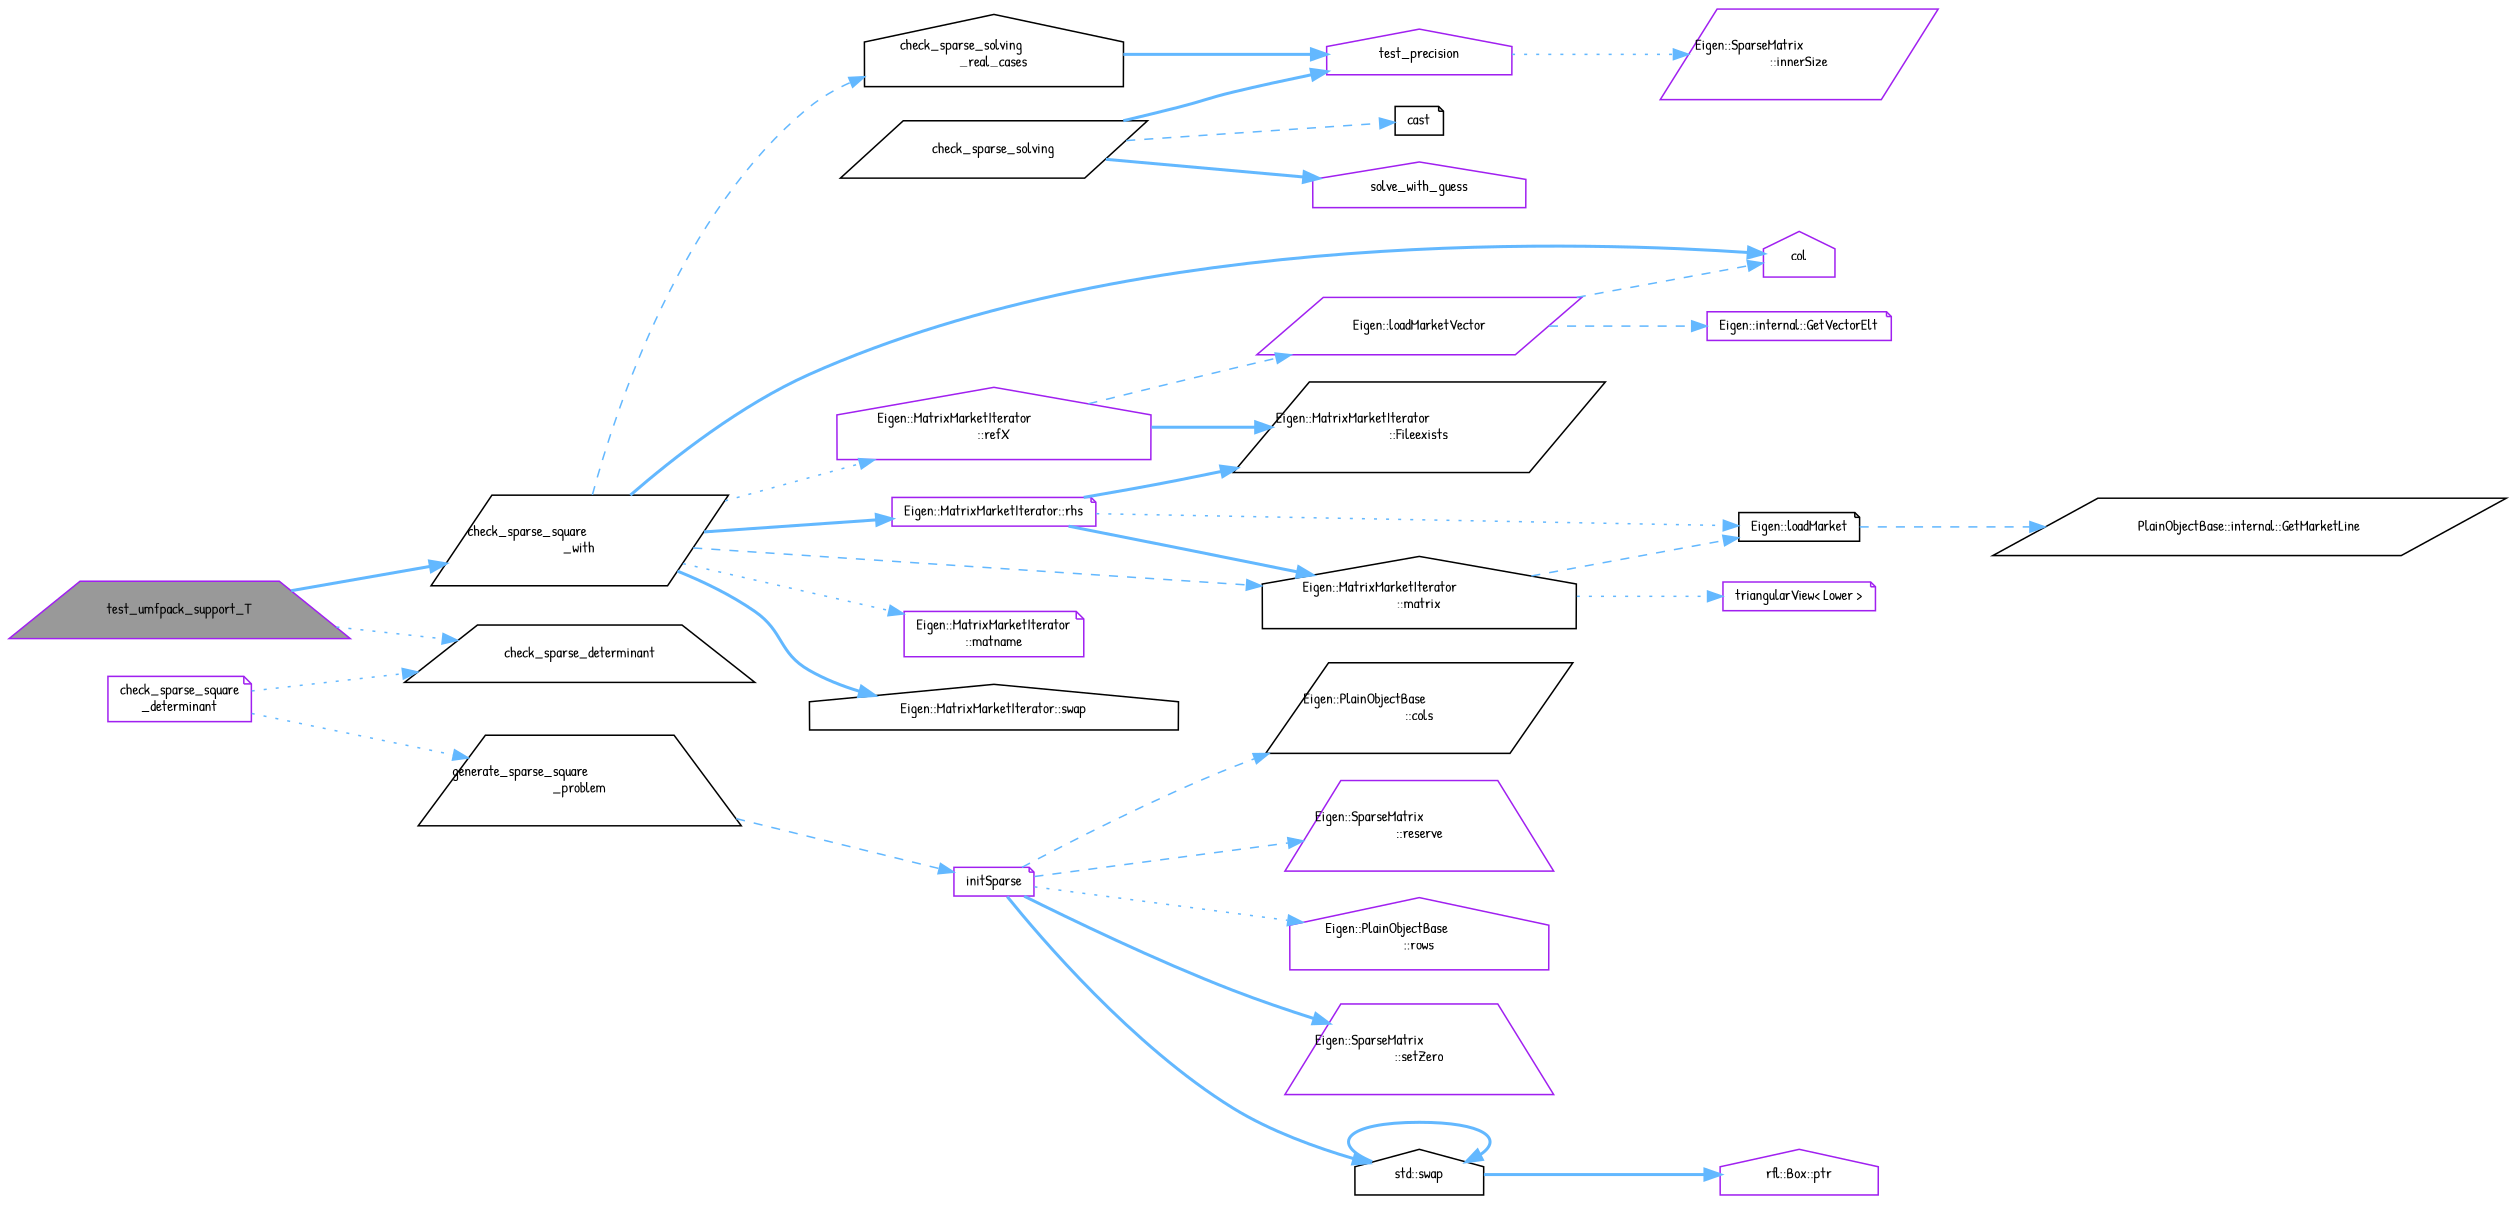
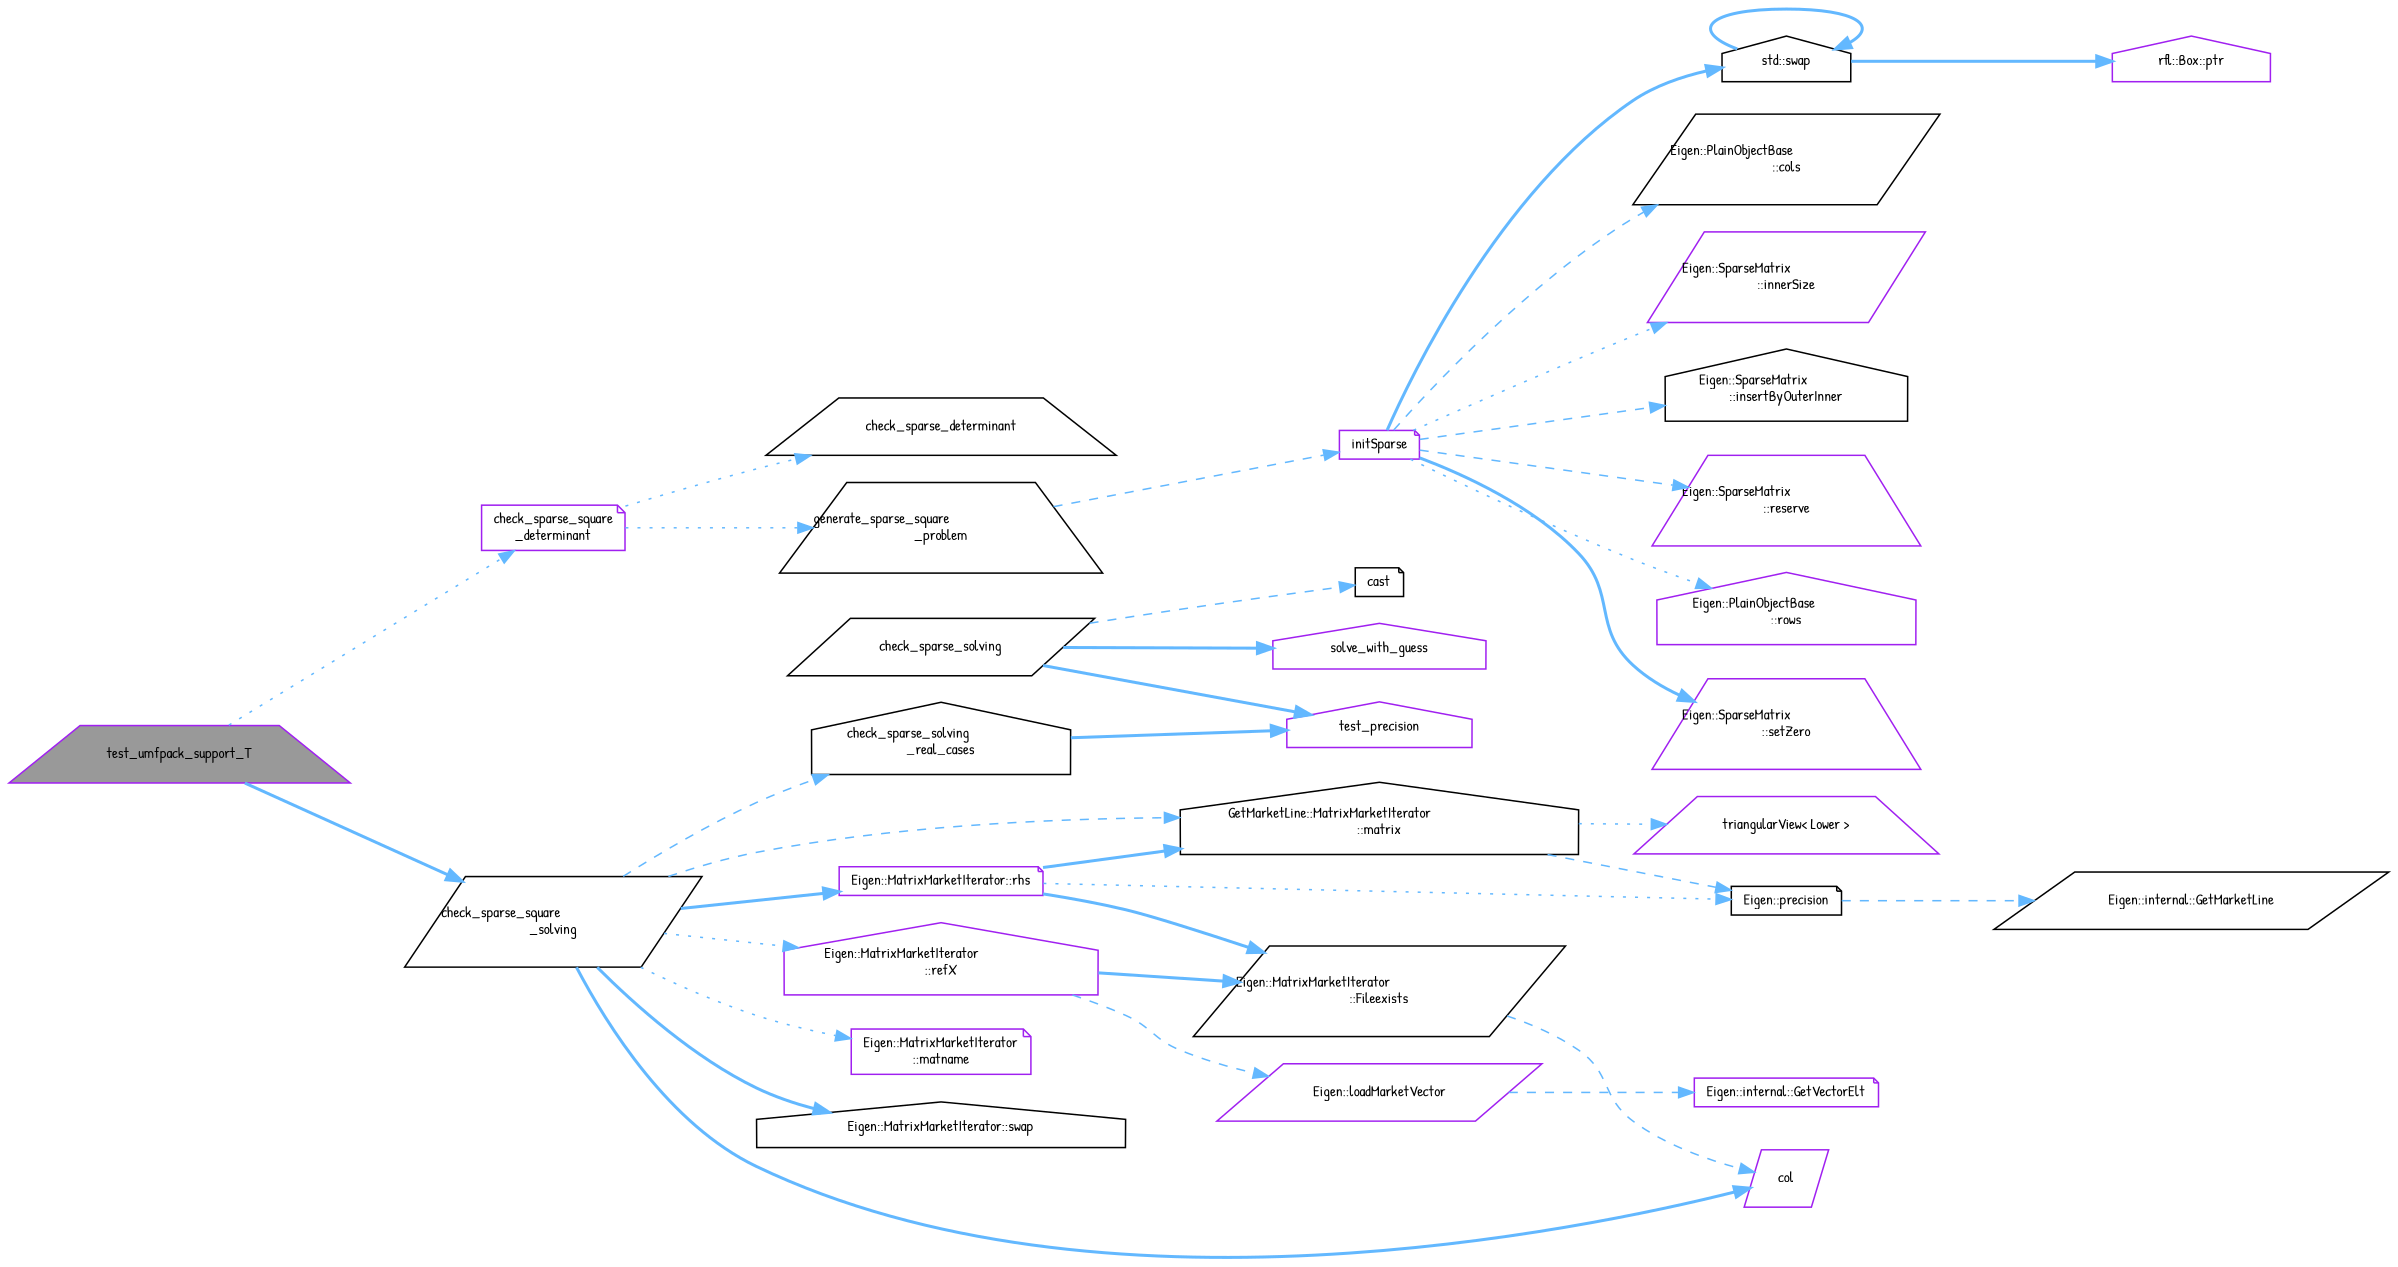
(1593, 54) -> (1532, 378)
(1799, 257) -> (1786, 1178)
(1662, 282) -> (1615, 1102)
none -> (1786, 389)
(1799, 527) -> (1786, 901)
(2249, 527) -> (2191, 901)
(580, 540) -> (553, 922)
(1419, 596) -> (1379, 822)
(1799, 596) -> (1786, 825)
(389, 633) -> (365, 642)
